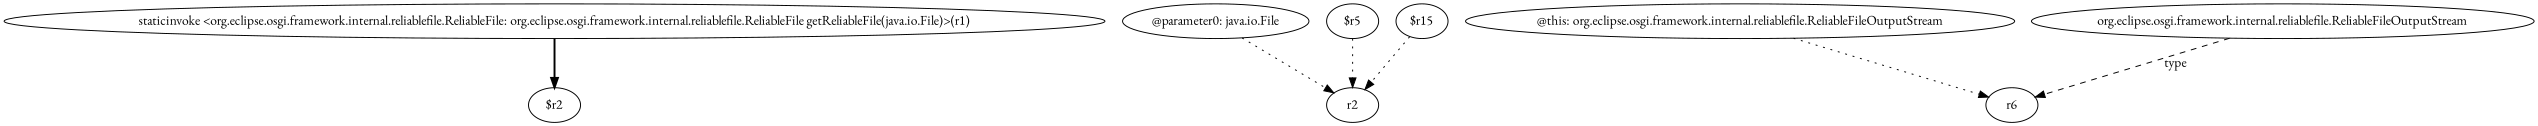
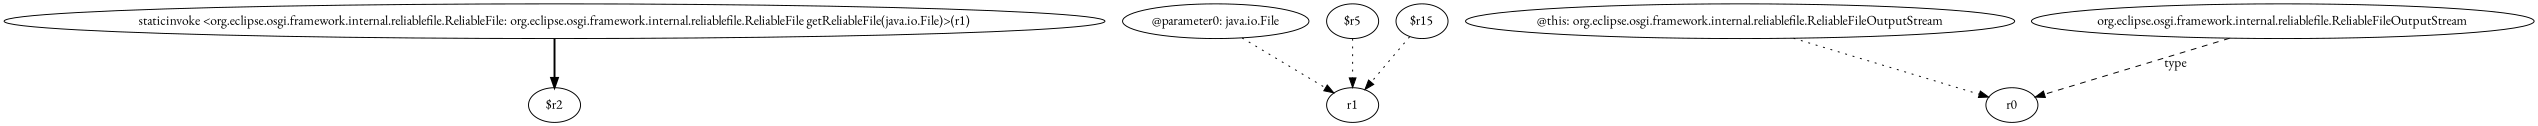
(1353, 105) -> (1353, 105)
(2012, 105) -> (2012, 105)
